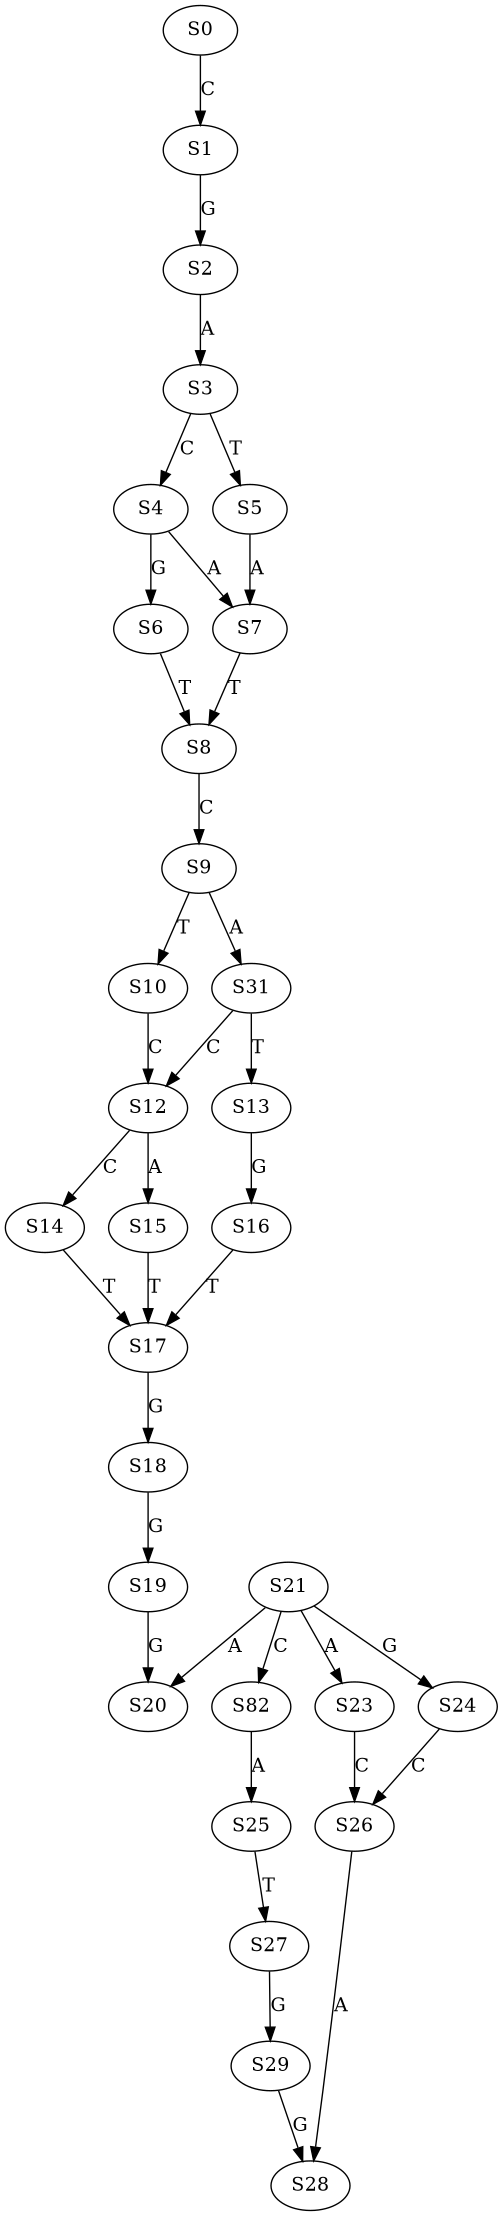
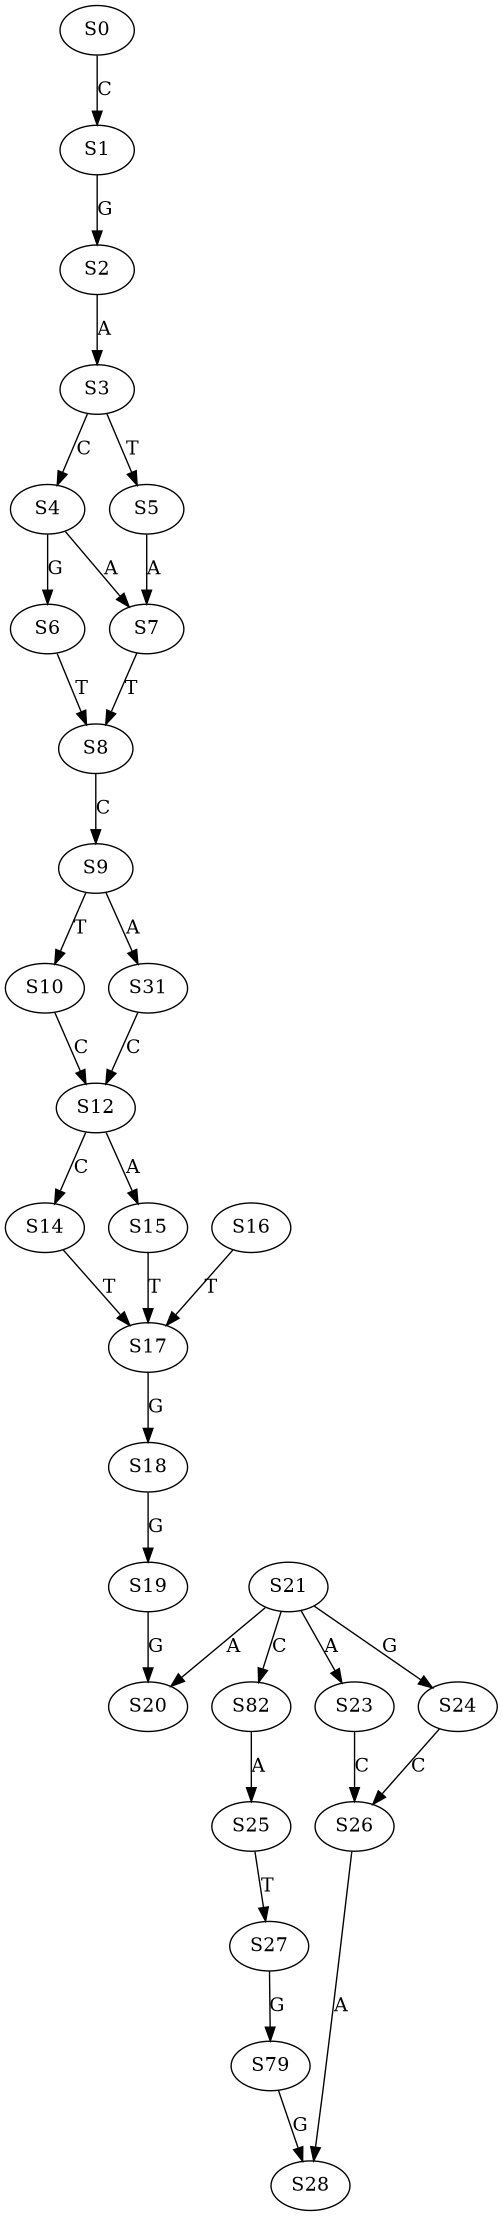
(251, 1108) -> none
(271, 2066) -> (271, 2066)
